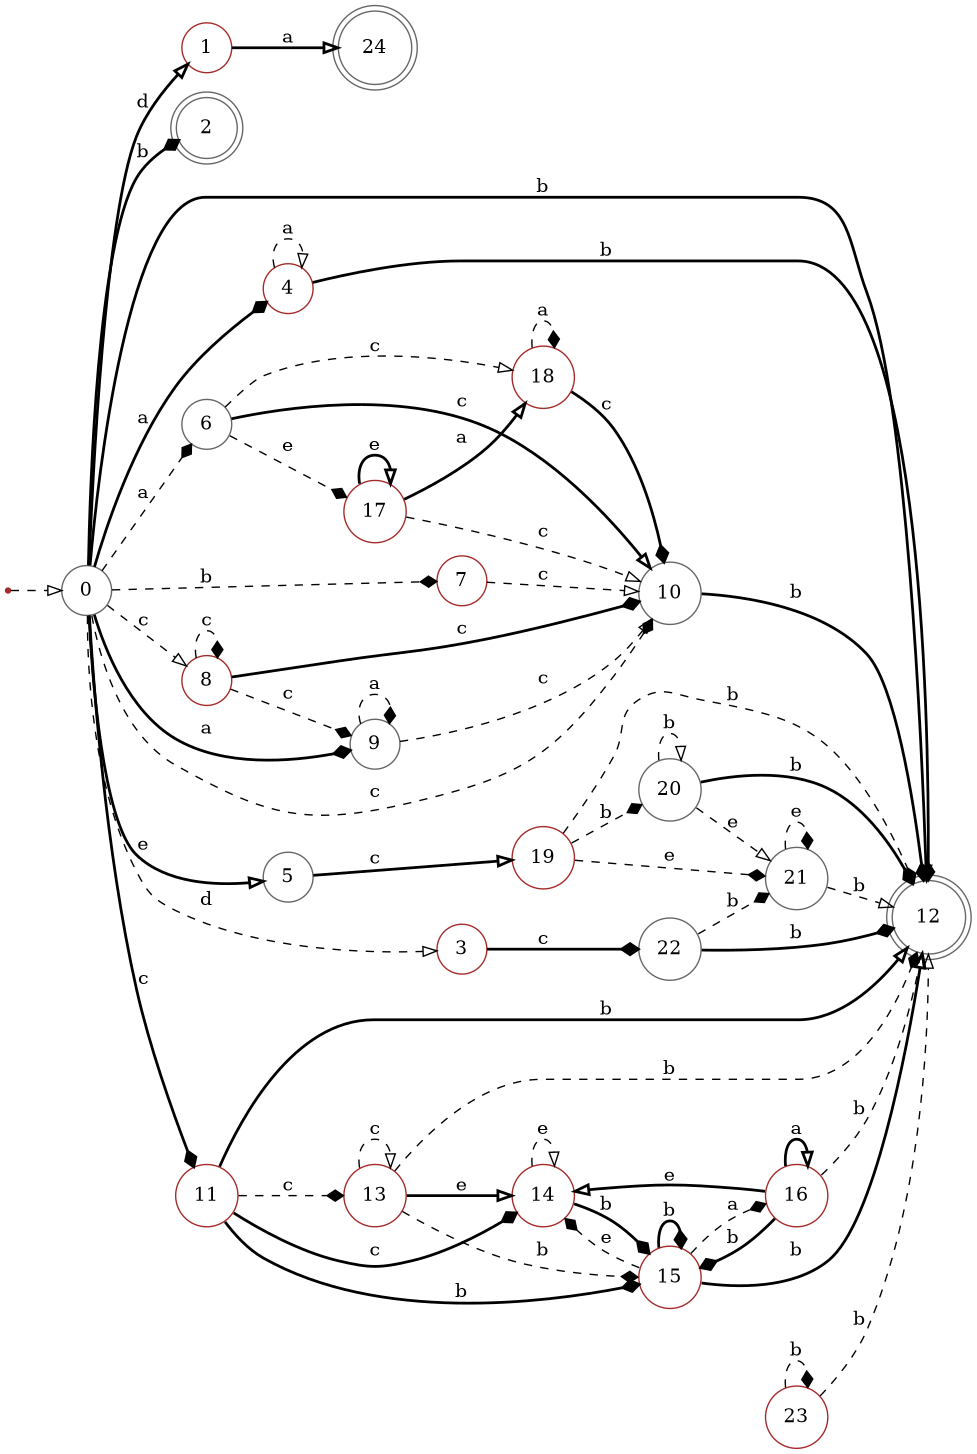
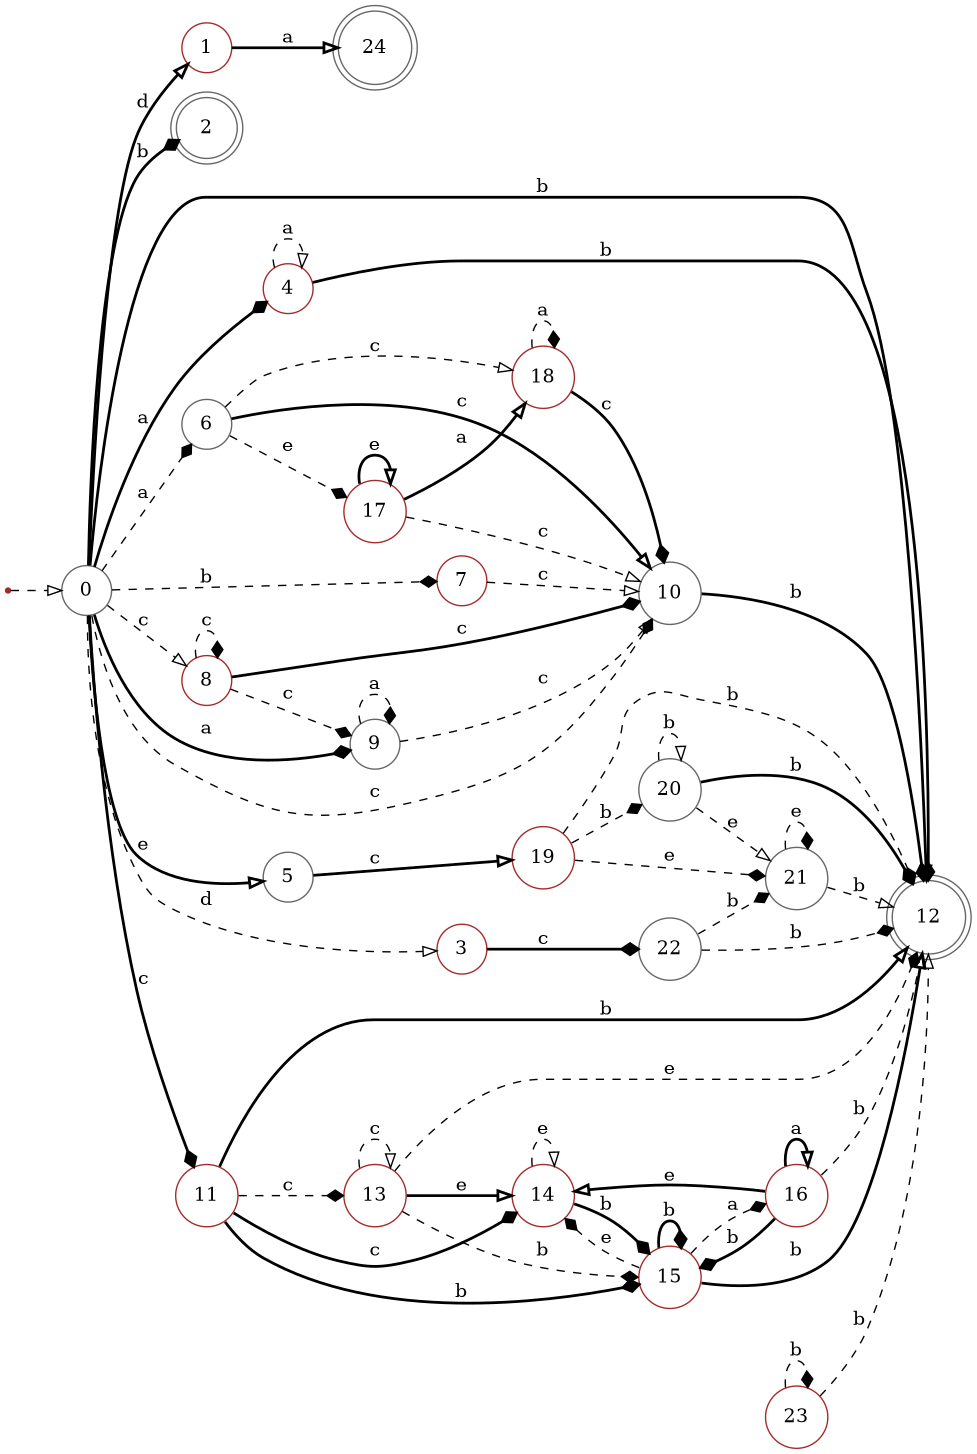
(790, 948) -> (790, 948)
(670, 1069) -> (670, 1069)
